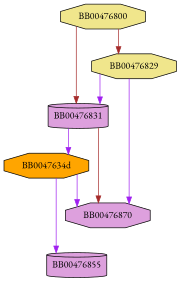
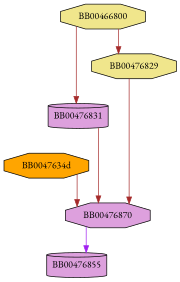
(103, 17) -> (103, 17)
(100, 85) -> none
(68, 138) -> none
(129, 138) -> (129, 138)
(77, 187) -> (77, 187)
(56, 212) -> (86, 236)
